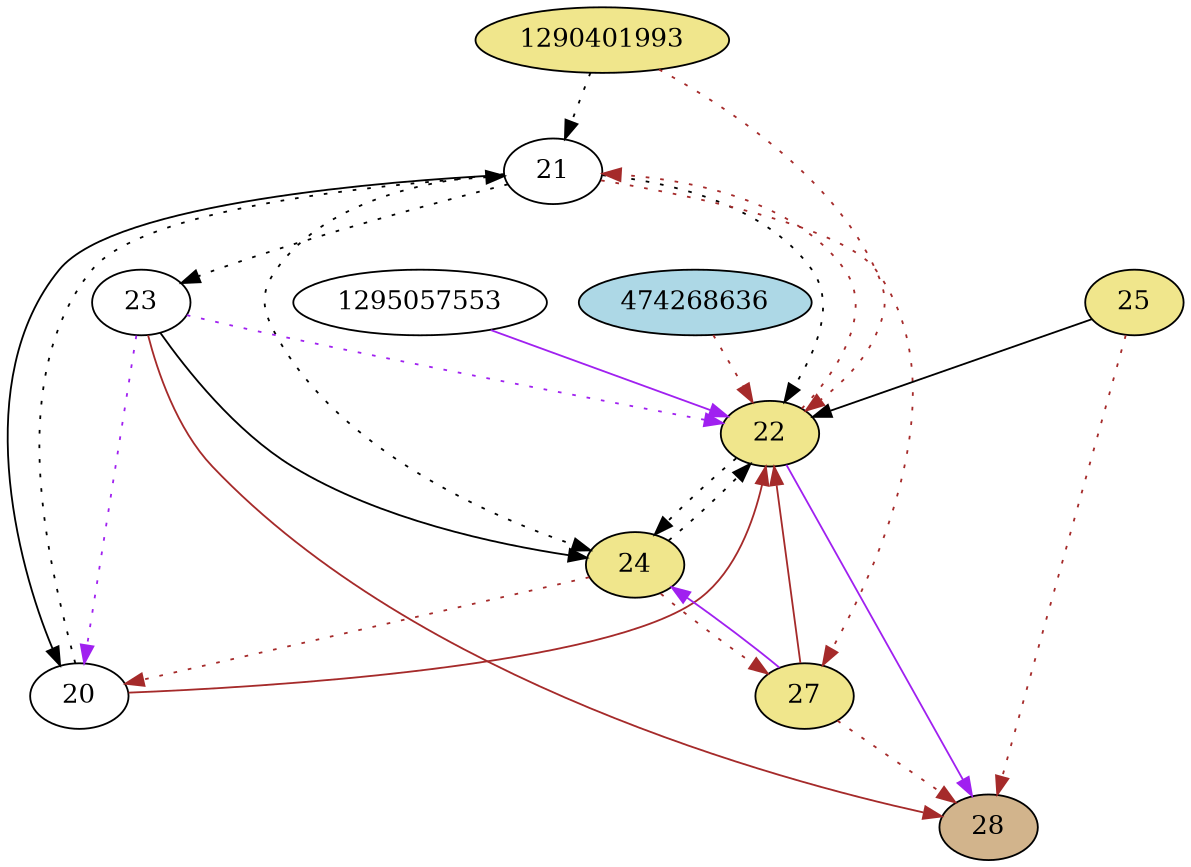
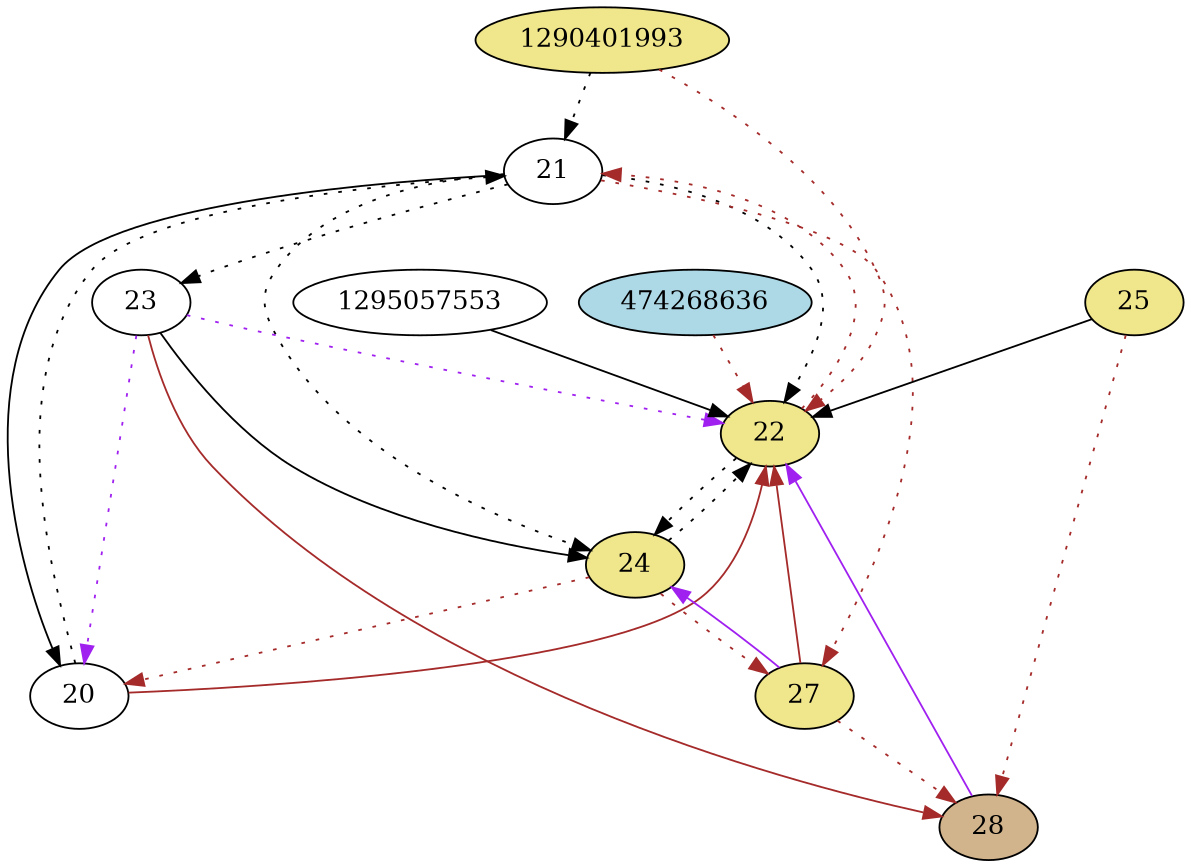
(601, 370) -> (601, 370)
(875, 622) -> (884, 638)
